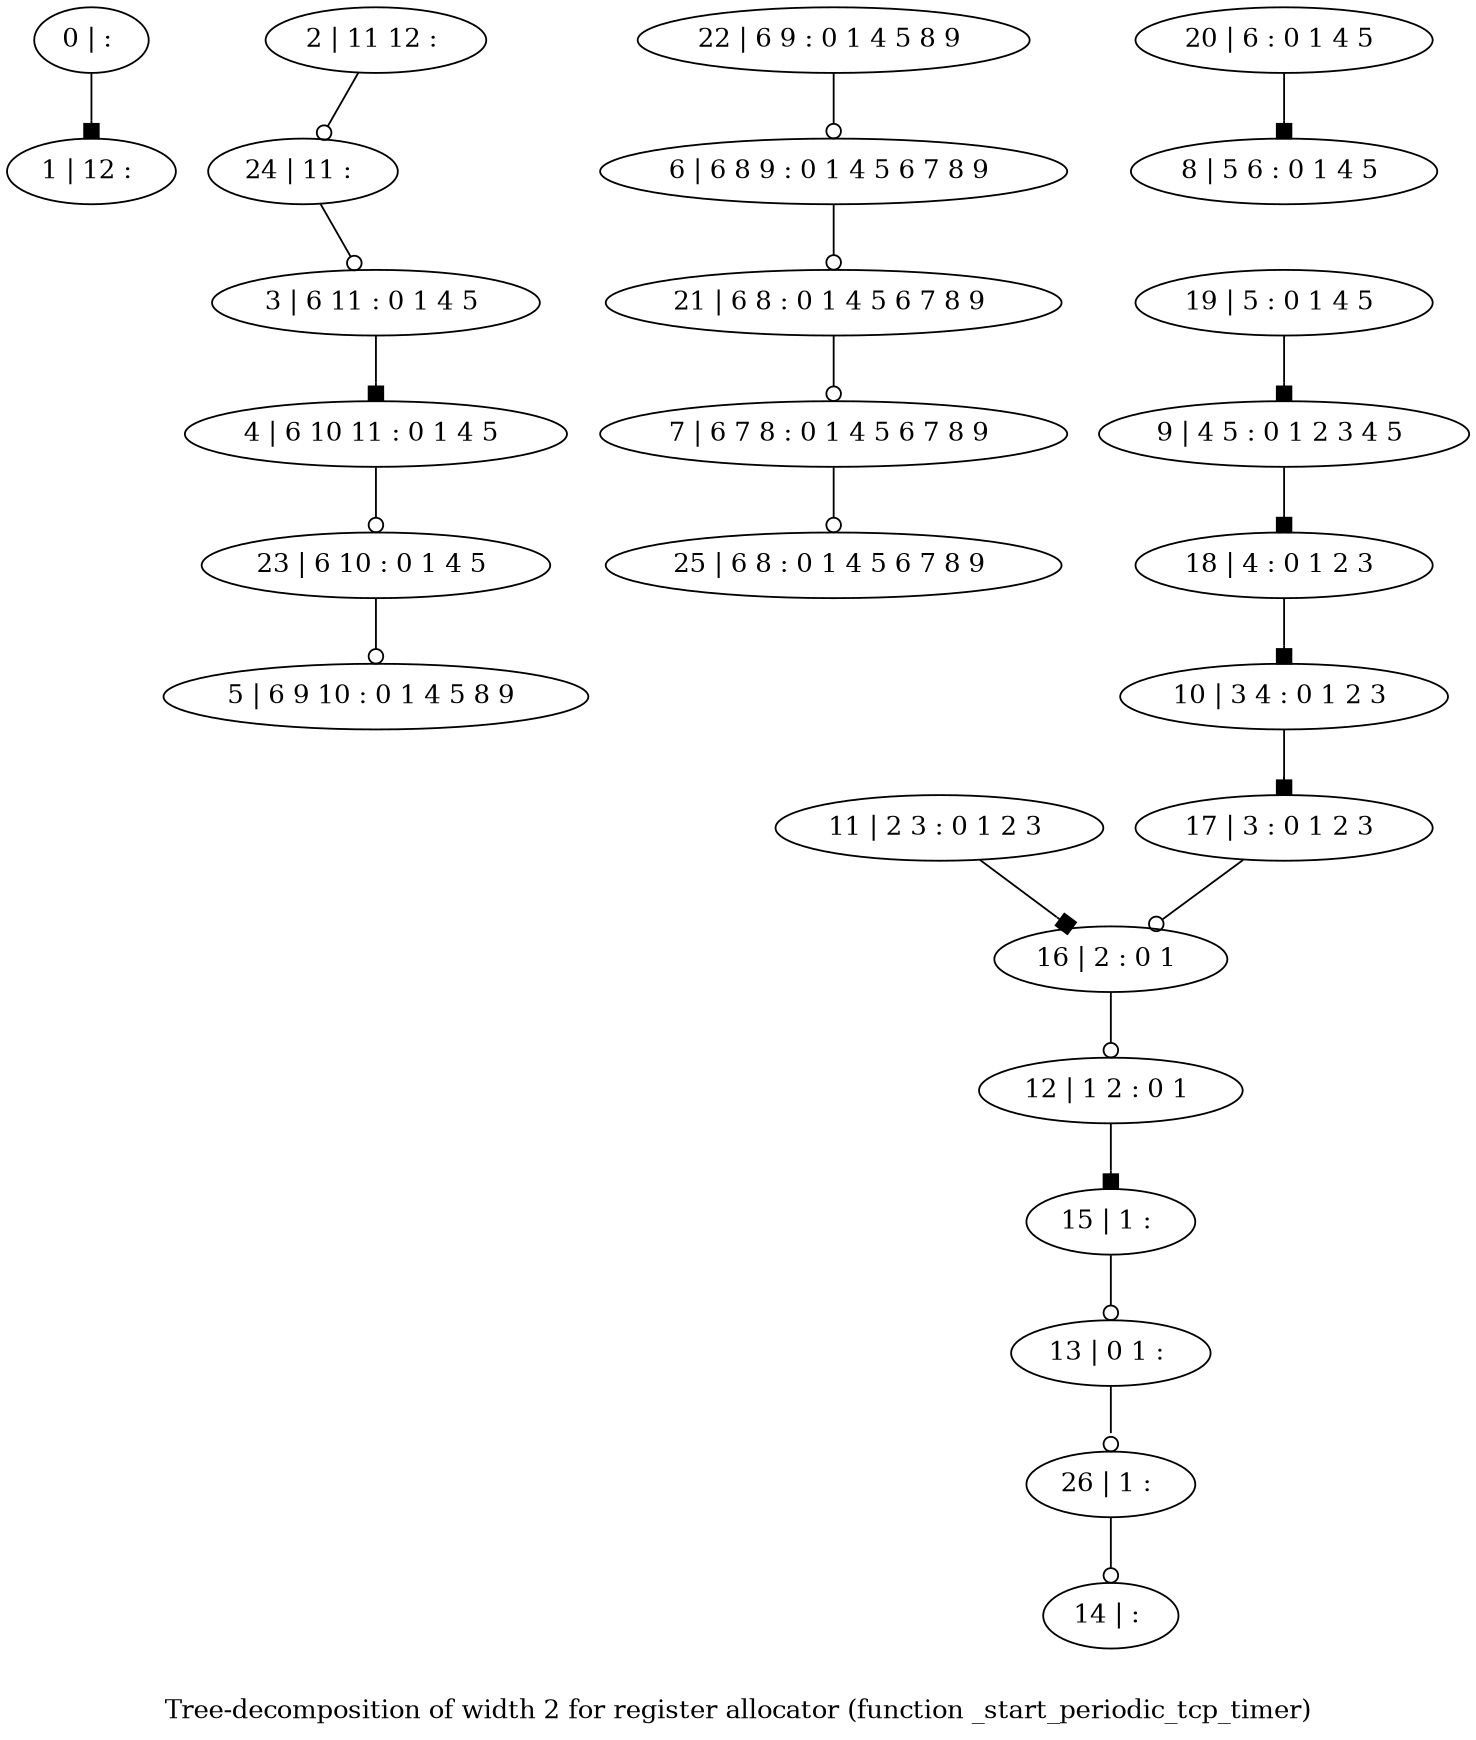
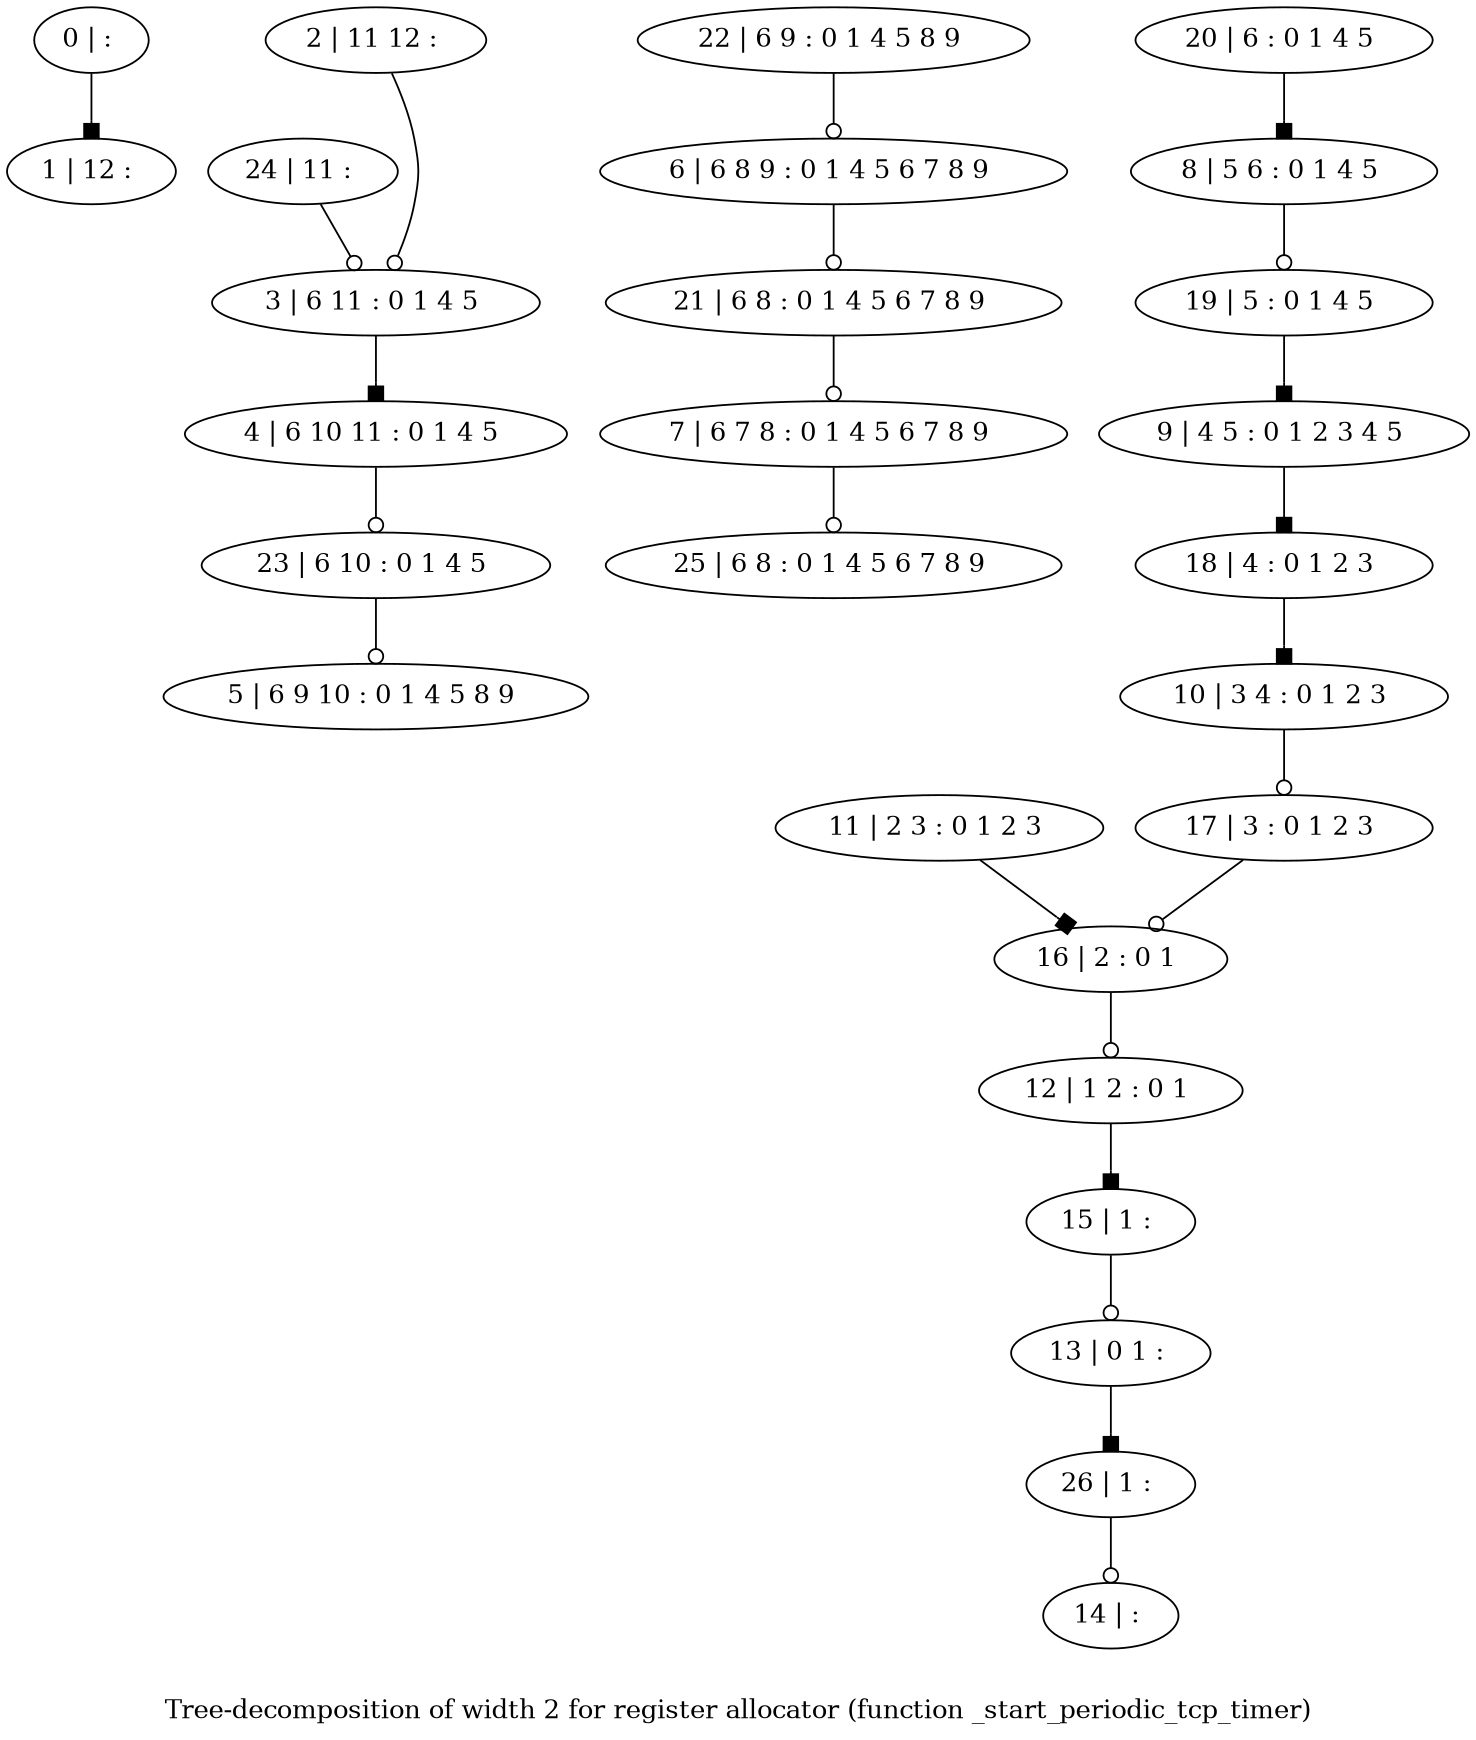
(343, 99) -> (418, 164)
none -> (1284, 230)
(1284, 755) -> (1284, 755)
(1111, 1410) -> (1111, 1410)
